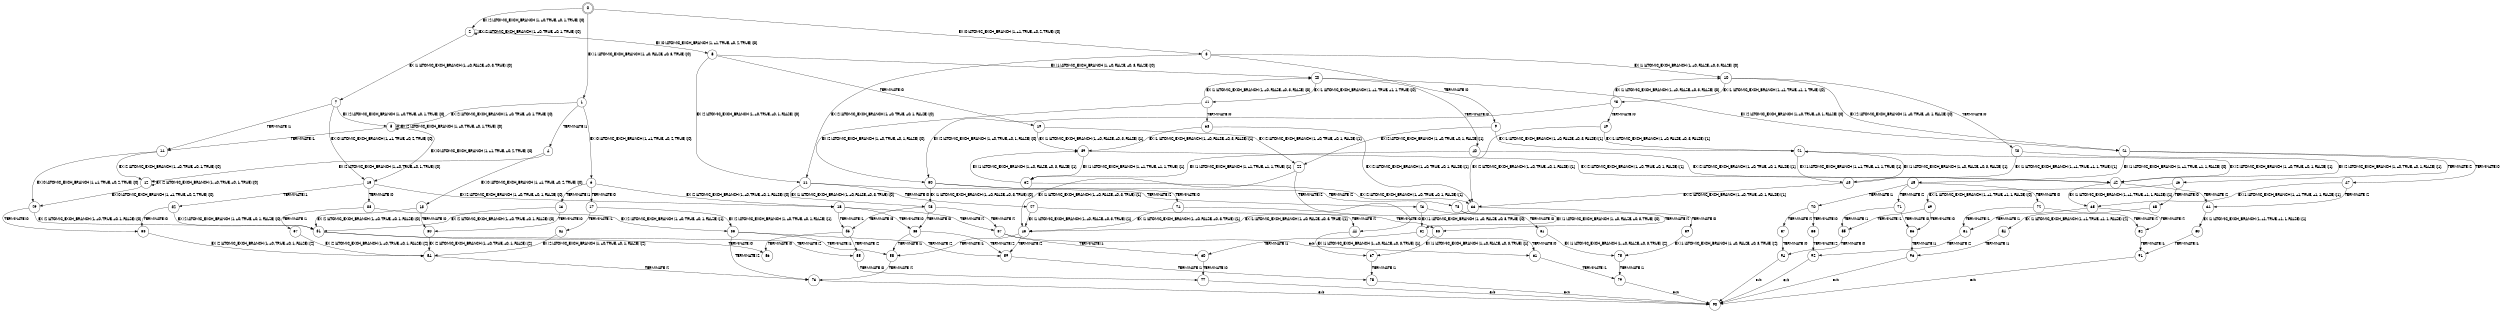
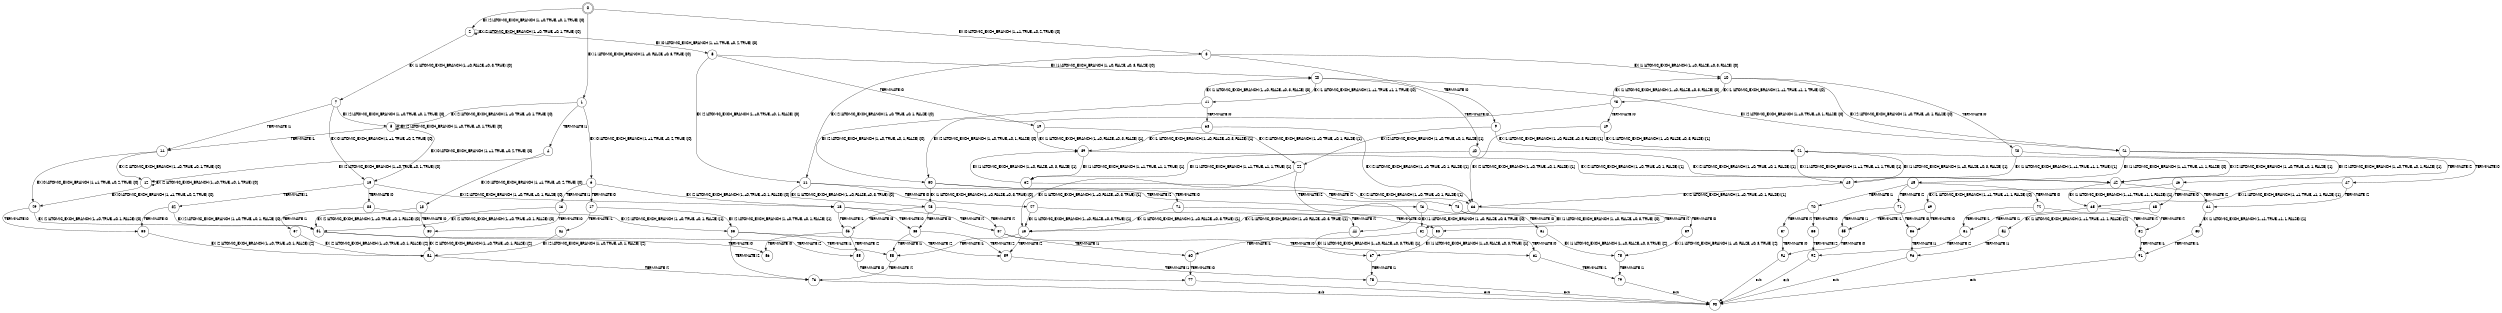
(1312, 244) -> (1302, 244)
